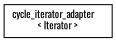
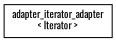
(58, 21) -> (58, 21)
